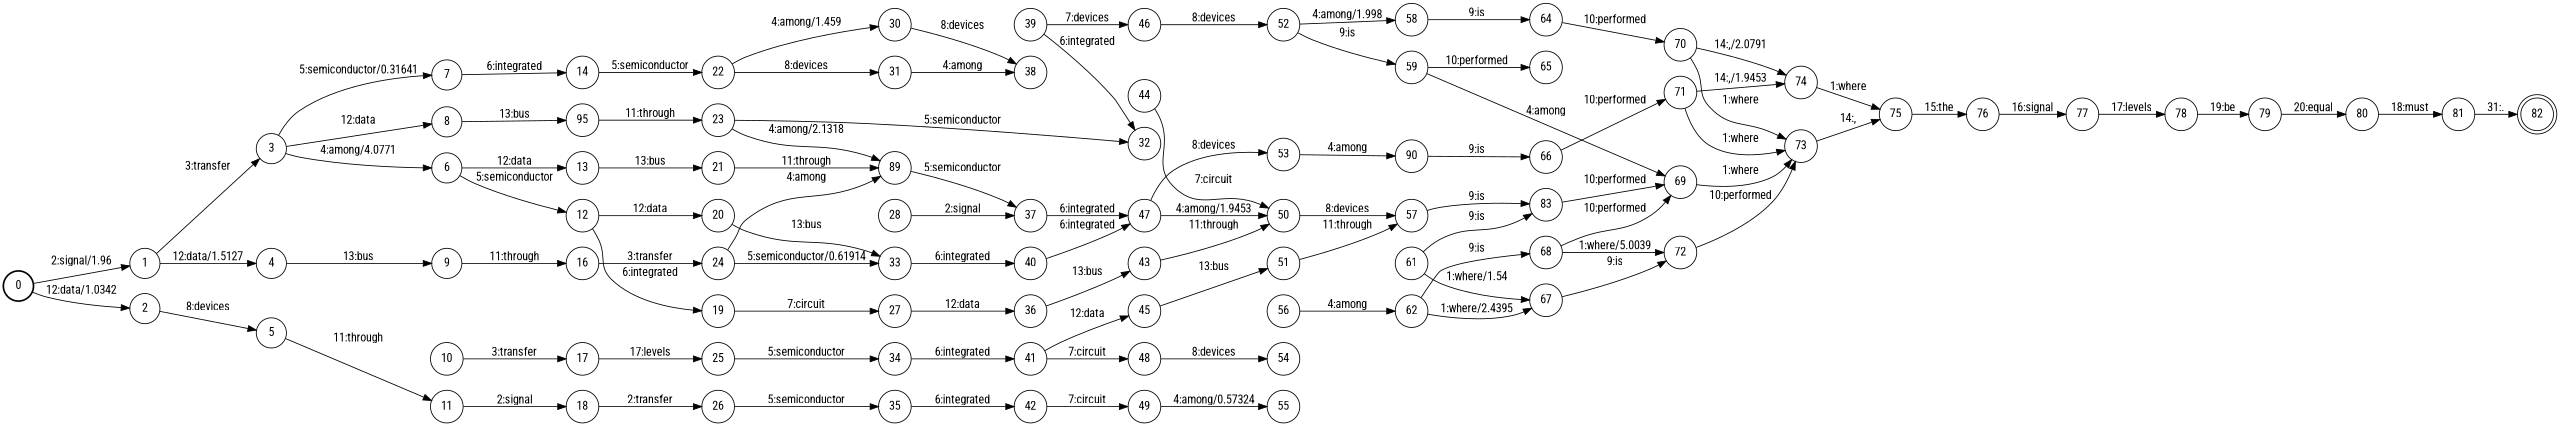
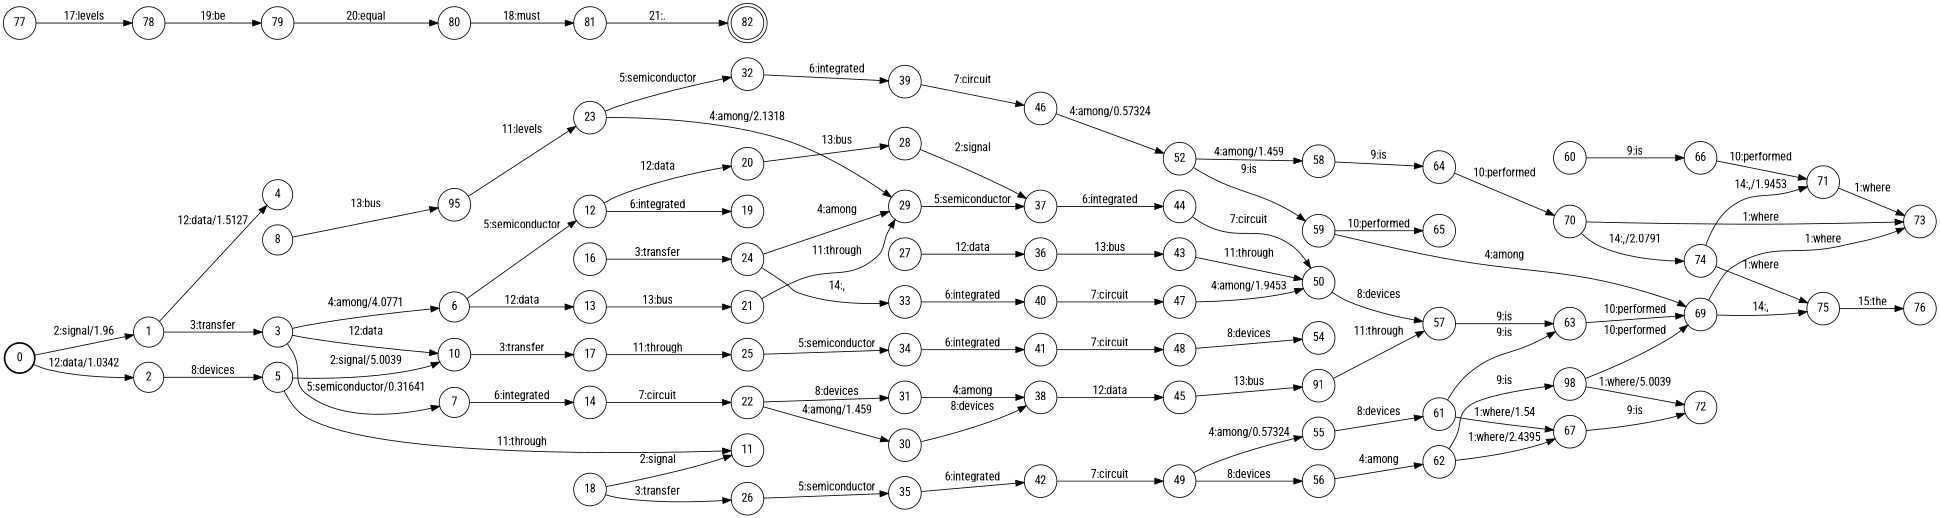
(1348, 15) -> (1249, 152)
(1087, 18) -> (973, 80)
(1214, 18) -> (1110, 112)
(650, 66) -> (658, 396)
(1091, 75) -> (822, 78)
(1736, 88) -> (1742, 201)
(2496, 108) -> (658, 17)
(650, 114) -> (522, 130)
(2028, 114) -> none
(1844, 132) -> (1758, 315)
(355, 136) -> (361, 345)
(1283, 155) -> none
(1412, 156) -> (1570, 158)
(895, 168) -> (905, 206)
(1546, 205) -> (1570, 324)
(1083, 216) -> (1106, 206)
(1753, 218) -> none
(1087, 225) -> (1110, 296)
(801, 242) -> (831, 153)
(1546, 253) -> (1570, 384)
(807, 257) -> (837, 286)
(447, 263) -> none
(1283, 263) -> (1319, 386)
(802, 311) -> none
(1082, 333) -> (1106, 397)
(650, 353) -> (658, 348)
none -> (363, 377)
(650, 400) -> (658, 492)
(510, 407) -> (666, 474)
none -> (1375, 424)
none -> (1245, 481)
